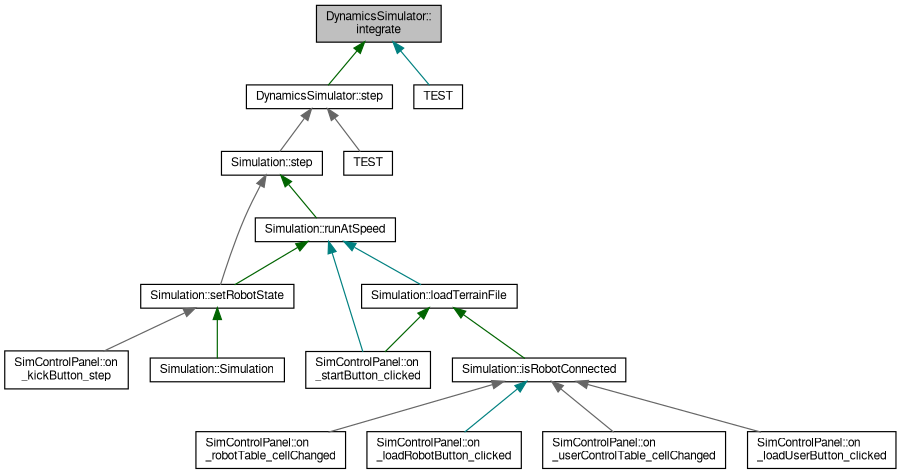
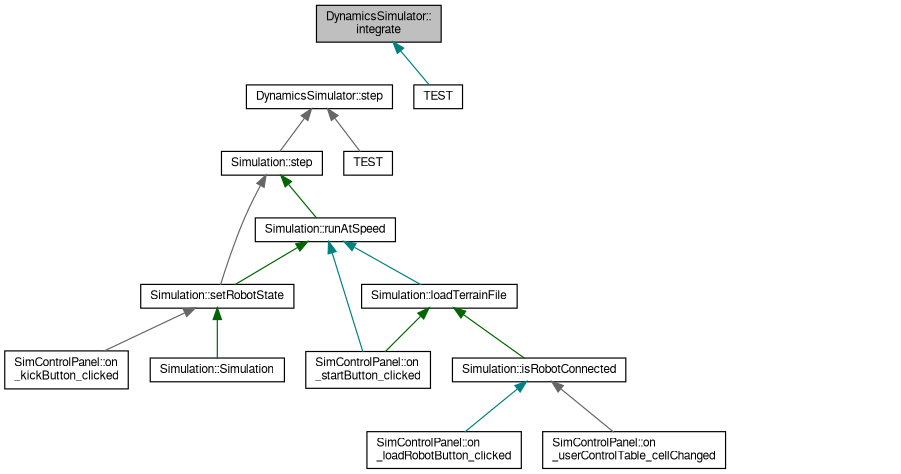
(343, 68) -> none
(66, 370) -> (66, 370)
(271, 450) -> none
(822, 450) -> none
